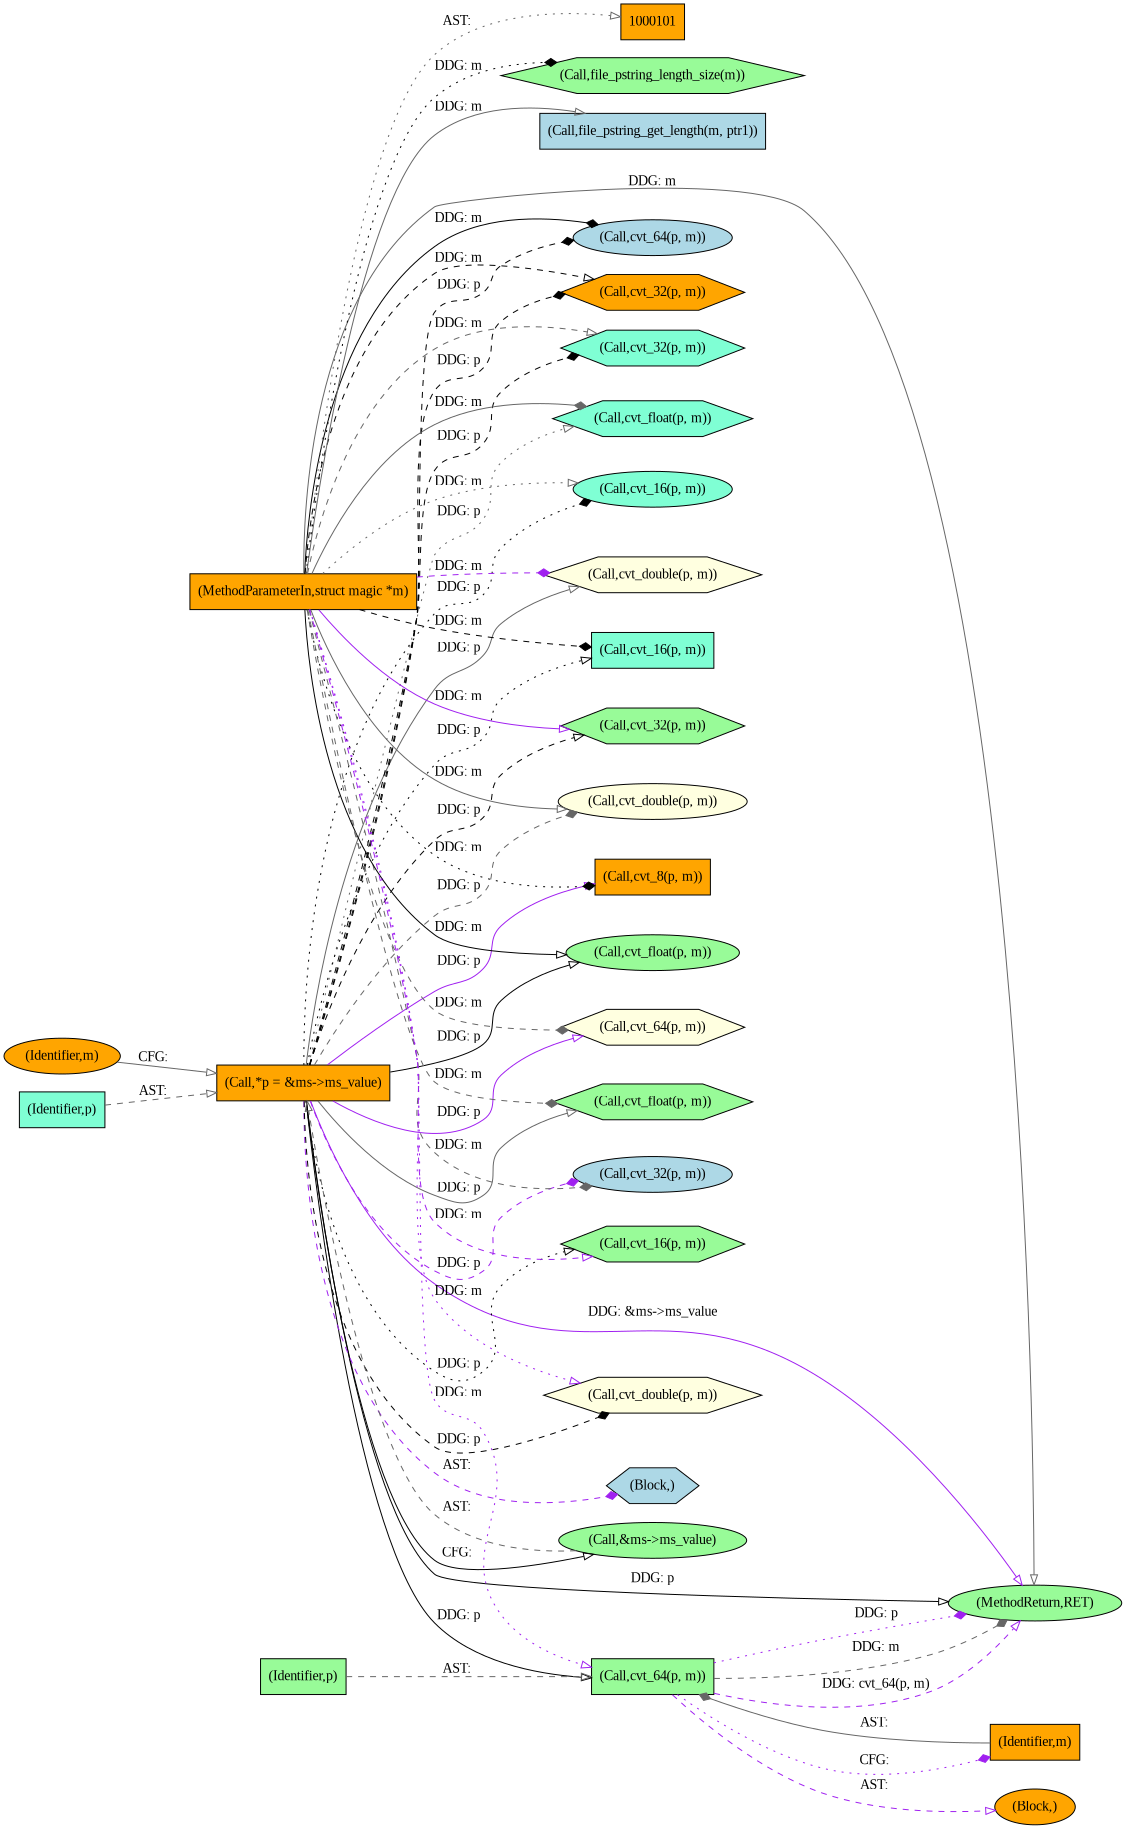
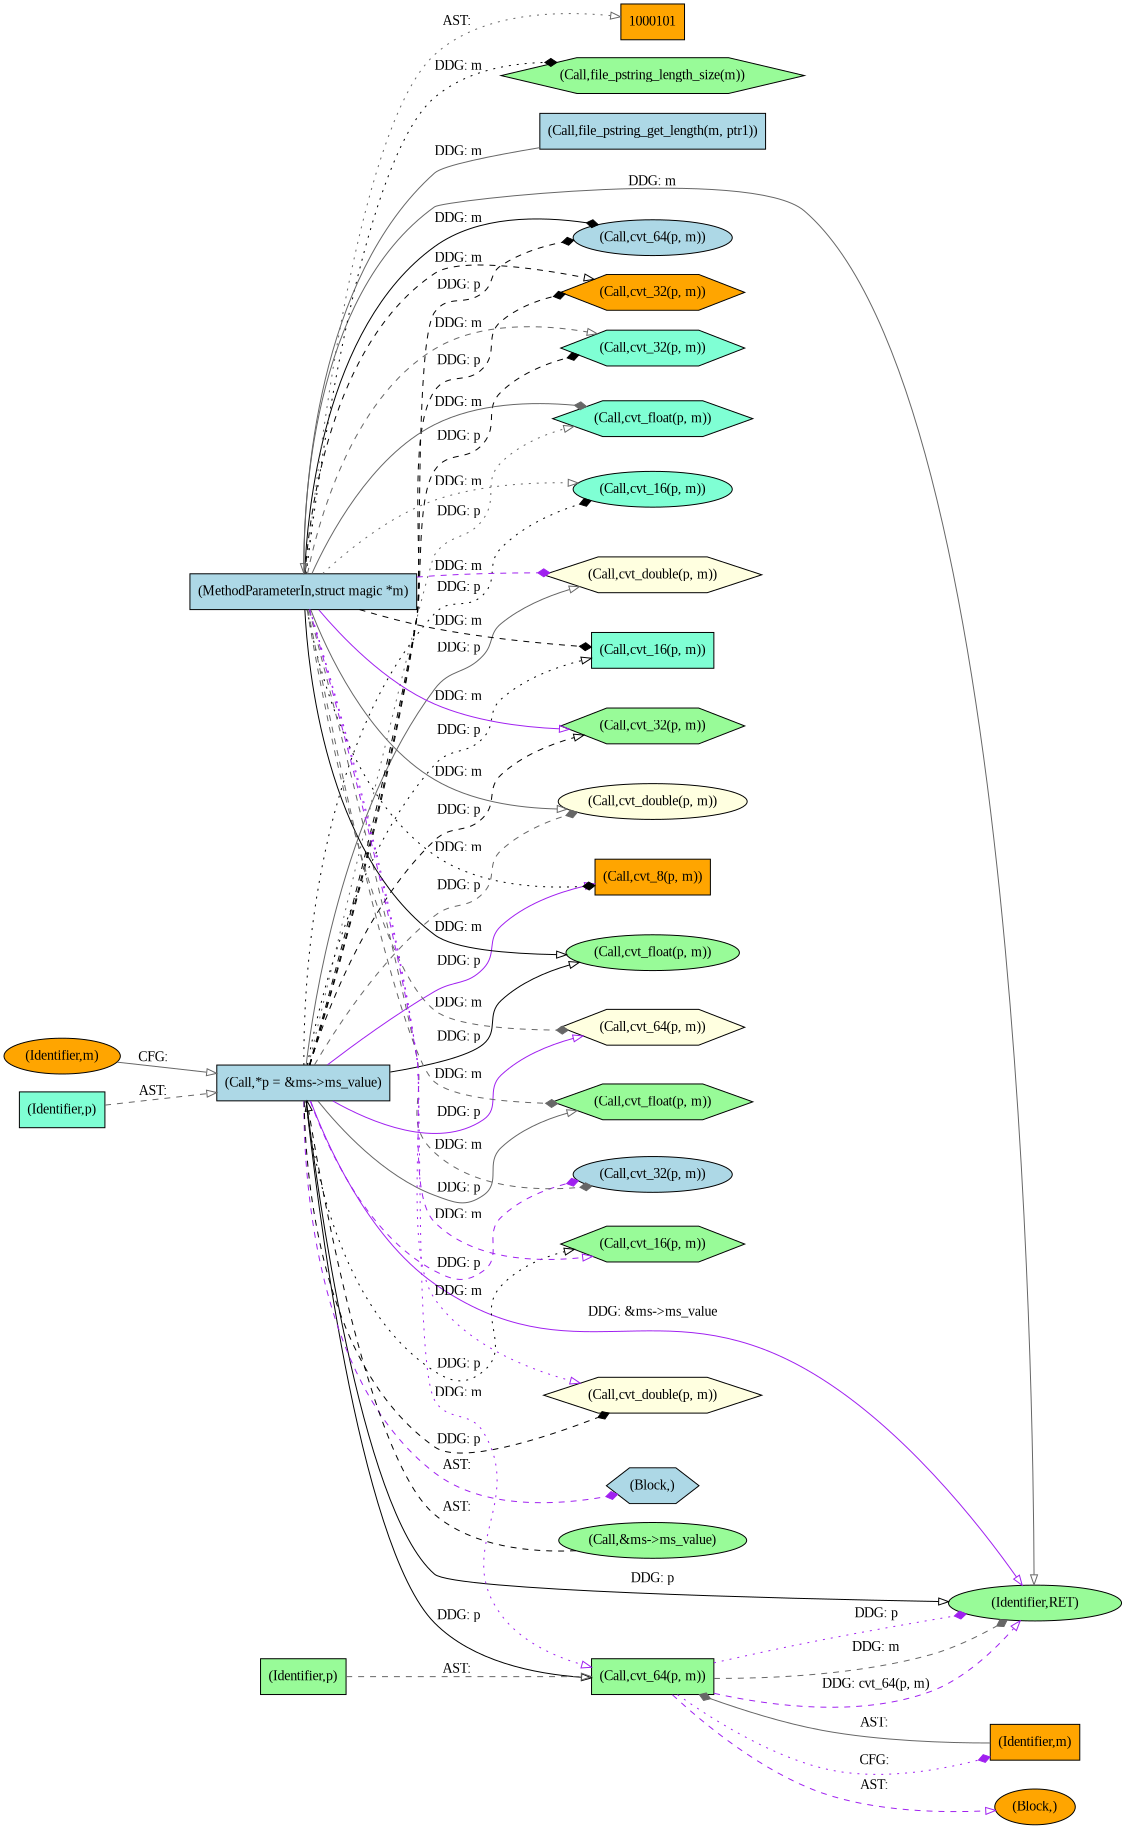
(366, 276) -> (372, 255)
(303, 592) -> (303, 592)
(303, 1083) -> (303, 1083)
(392, 1446) -> (392, 1446)
(420, 1543) -> none
(1035, 1603) -> (1035, 1603)
